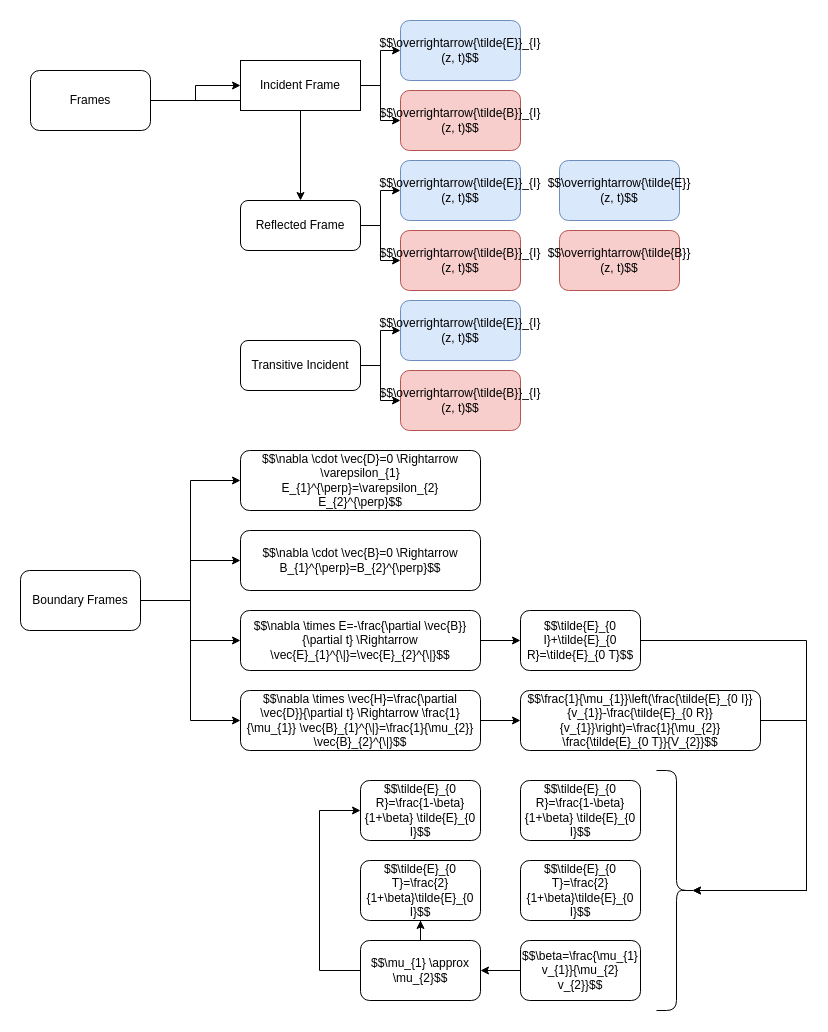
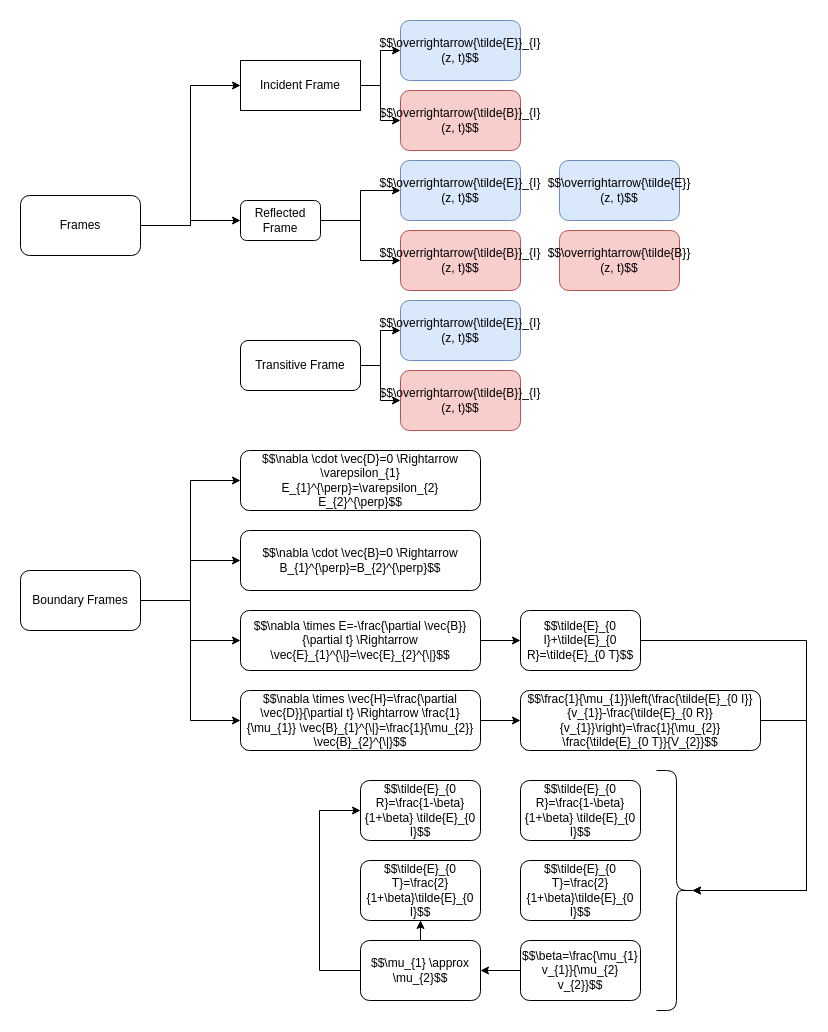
(91, 101) -> (81, 226)
(301, 226) -> (281, 221)
(301, 366) -> (301, 366)
